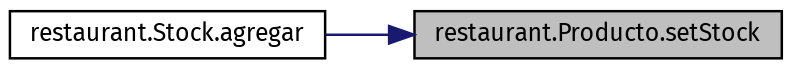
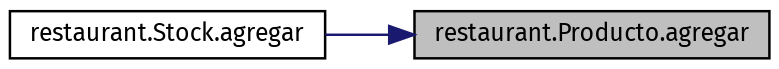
(598, 35) -> (592, 35)
